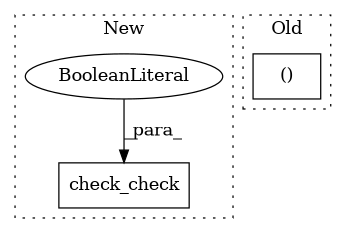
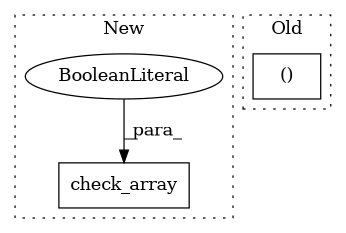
(124, 185) -> (124, 185)
